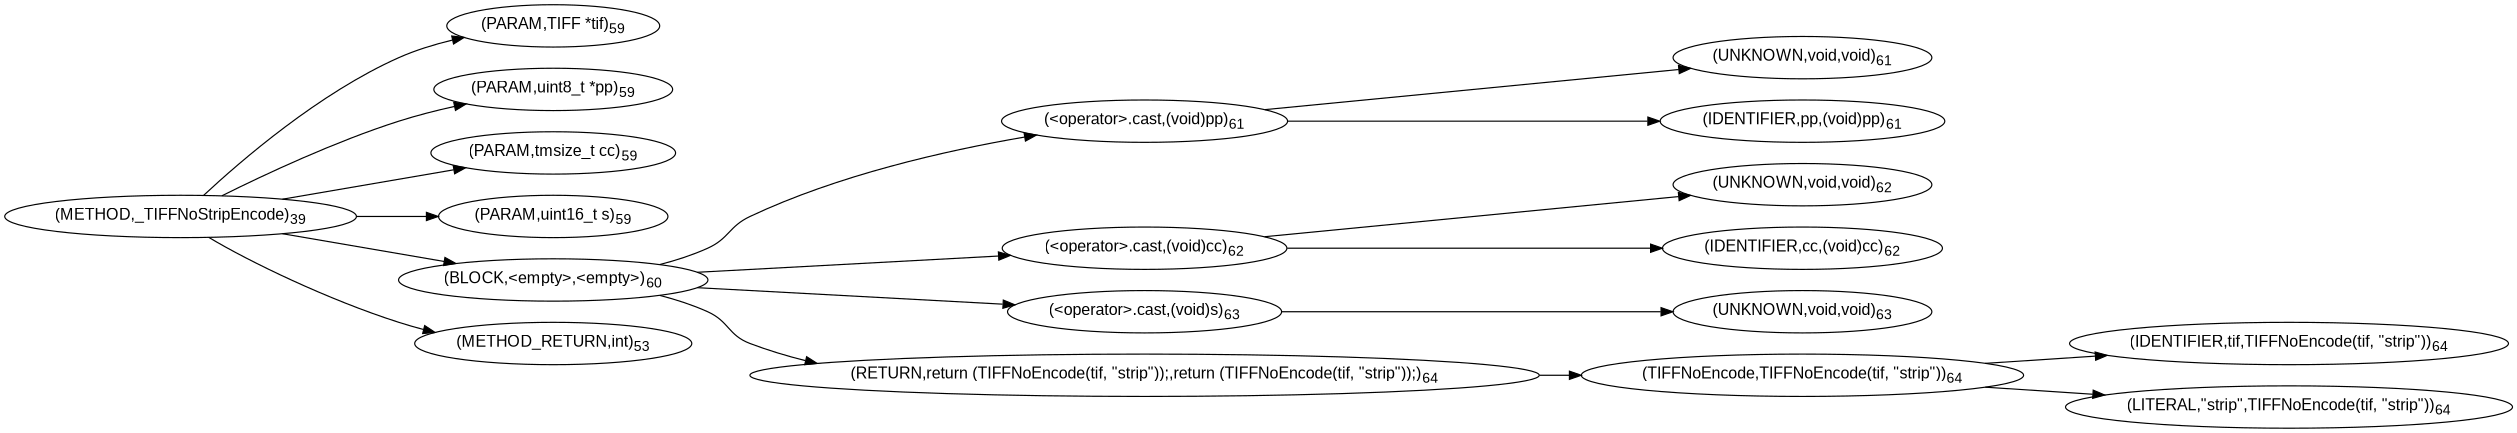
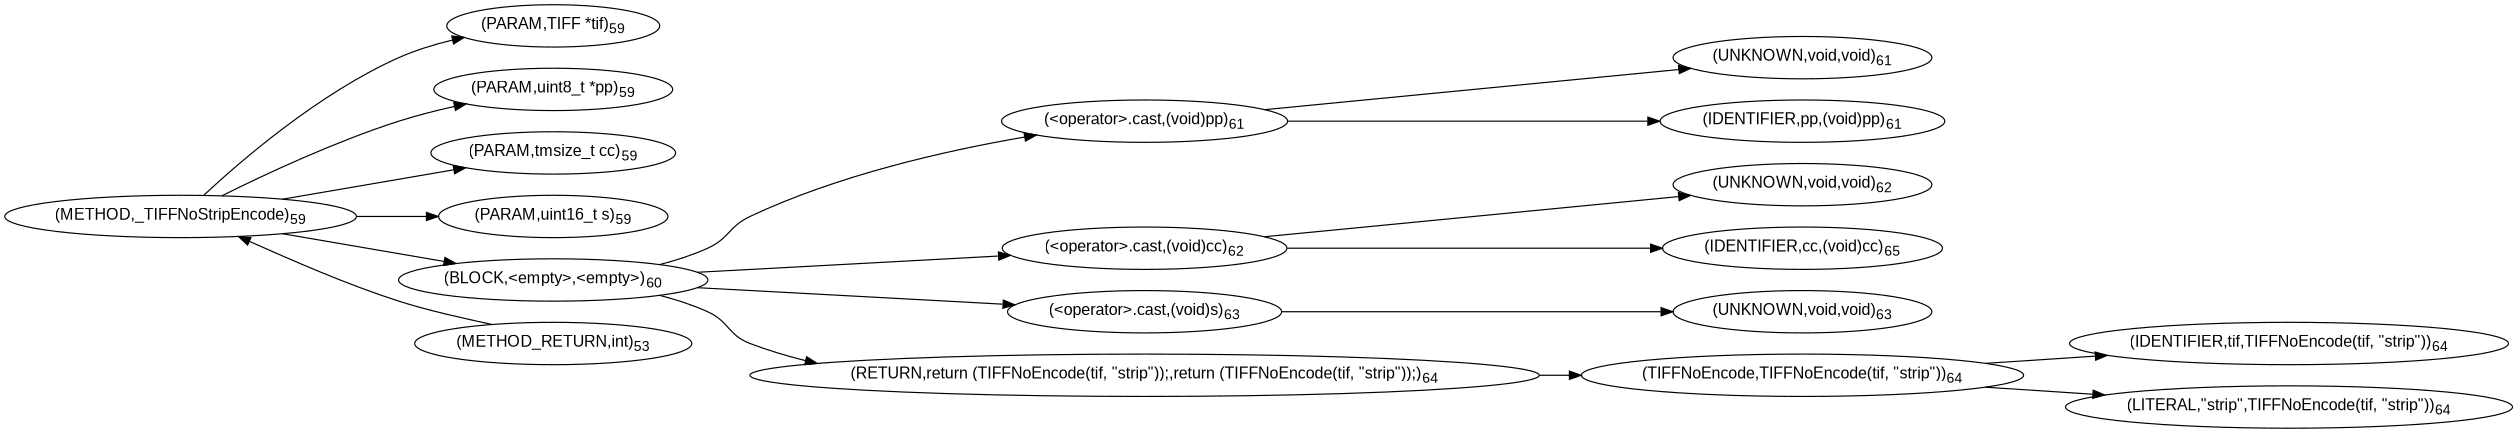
(298, 215) -> (298, 215)
(1892, 246) -> (1892, 246)
(313, 290) -> (368, 291)
